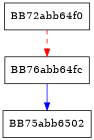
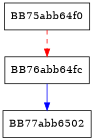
(47, 16) -> (47, 16)
(47, 124) -> (47, 124)
